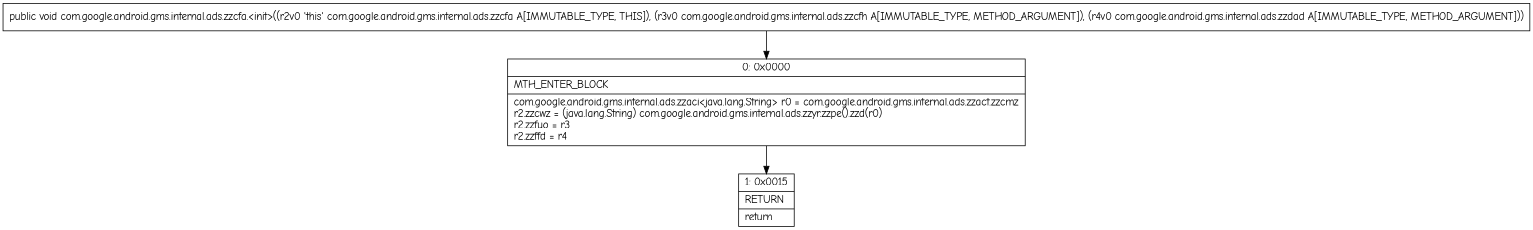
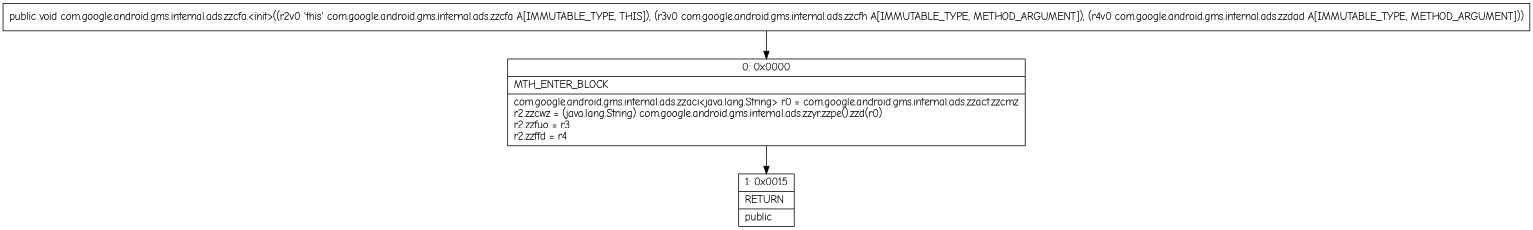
(759, 217) -> (758, 217)
